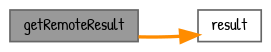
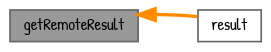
(159, 37) -> (176, 15)
